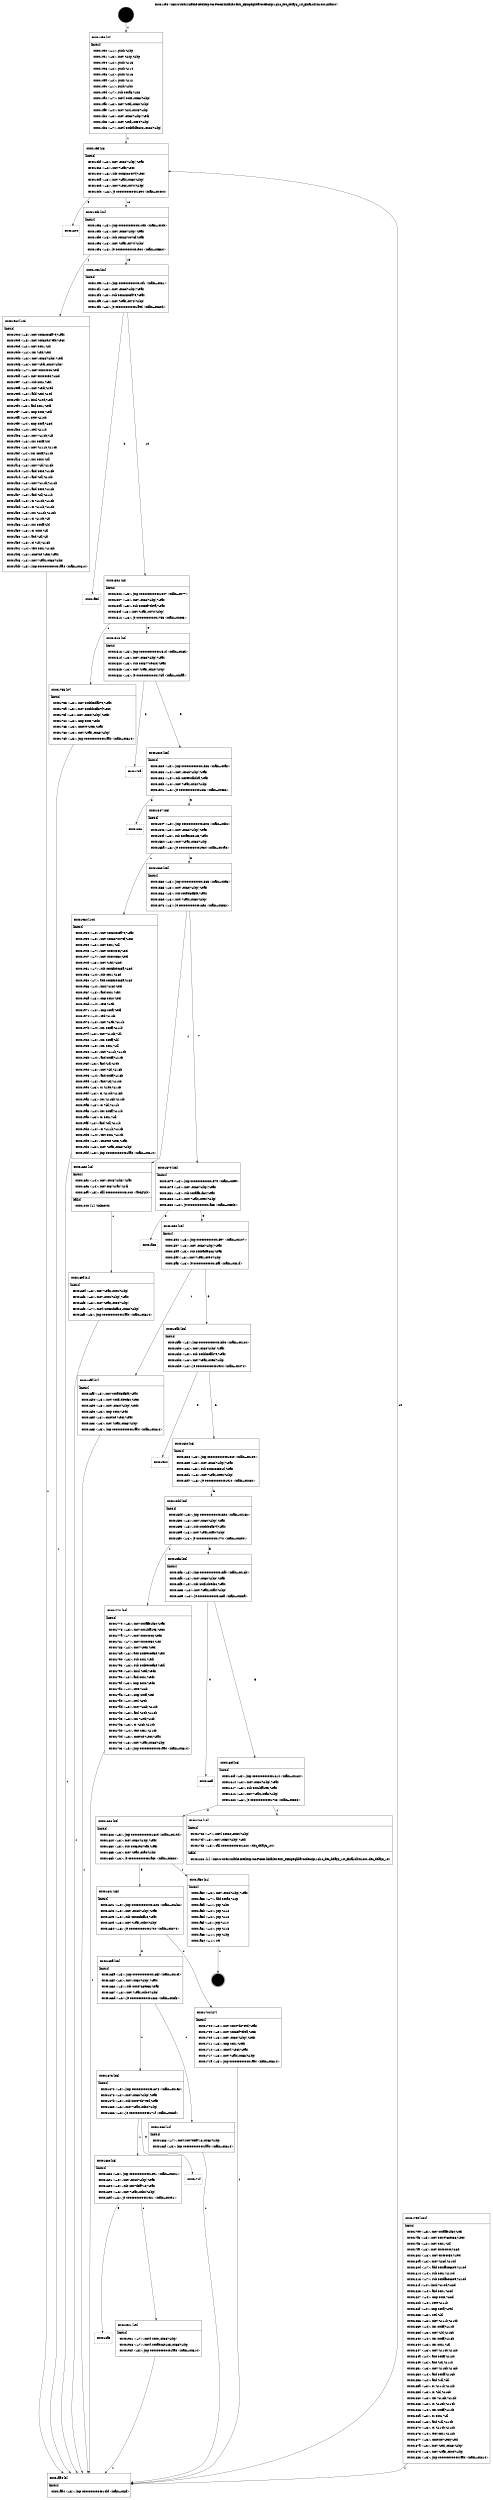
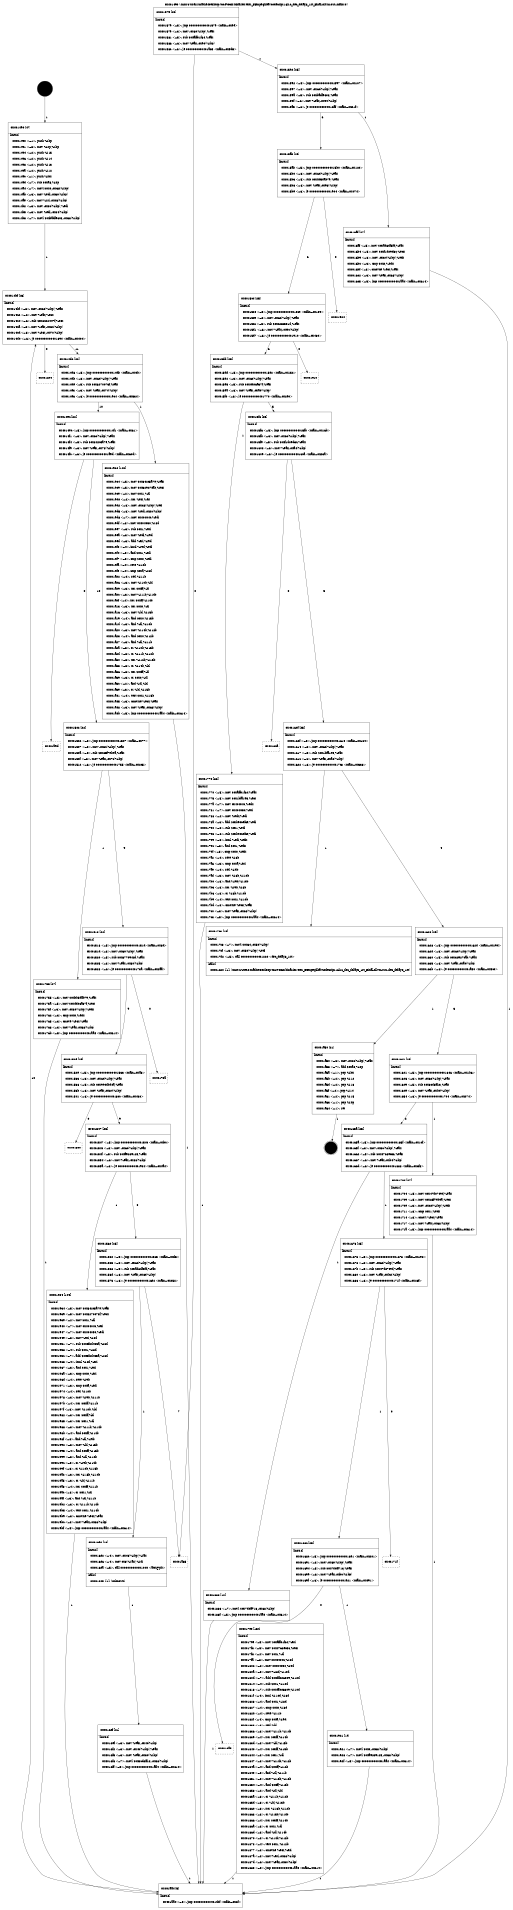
none -> (310, 378)
(193, 1036) -> (165, 1420)
(203, 1216) -> (260, 60)
